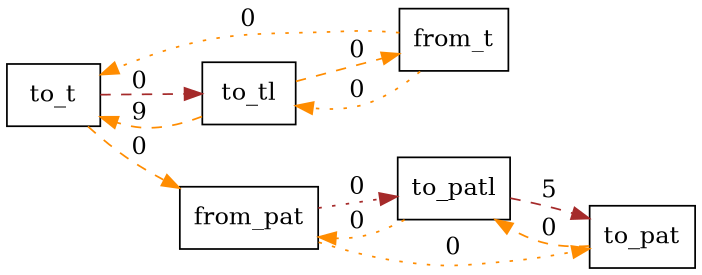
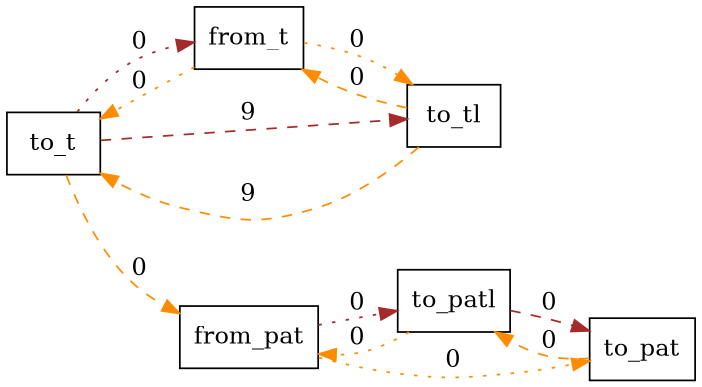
none -> (121, 69)
(140, 82) -> (249, 113)
(550, 191) -> (550, 303)
